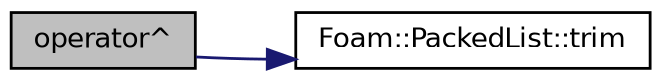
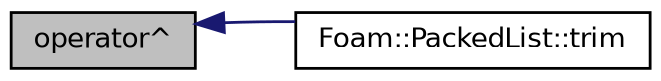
(232, 58) -> (260, 22)
